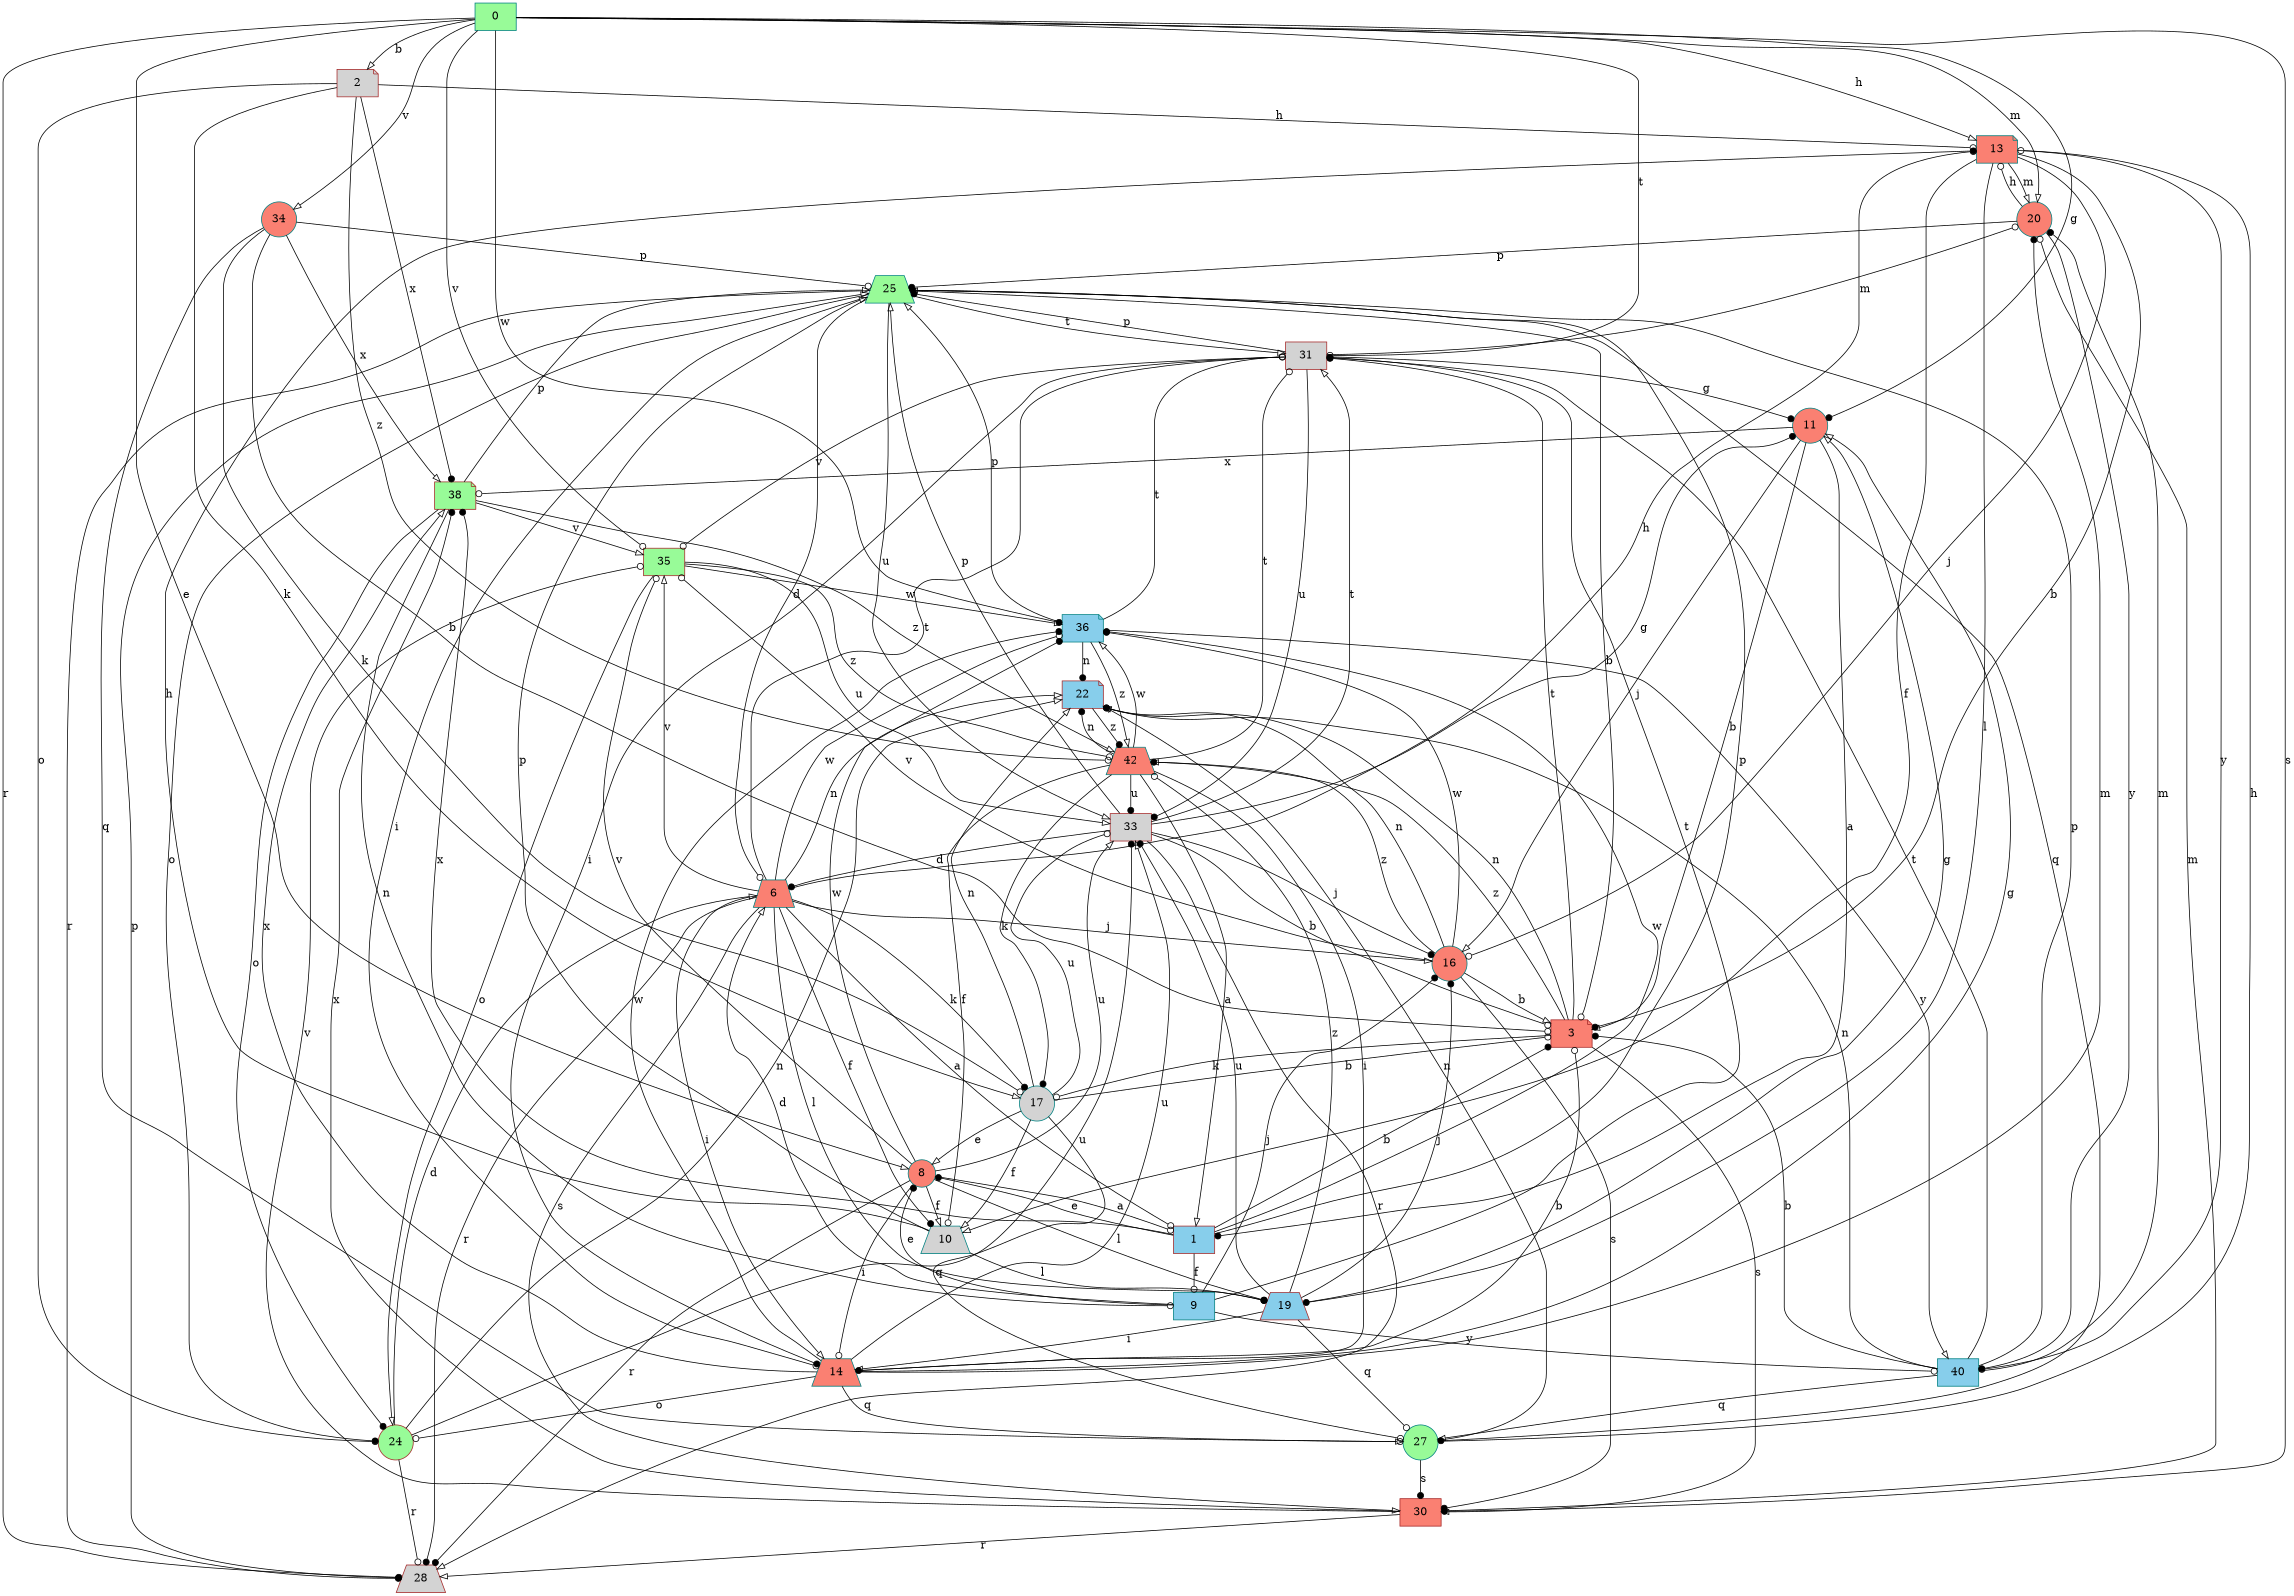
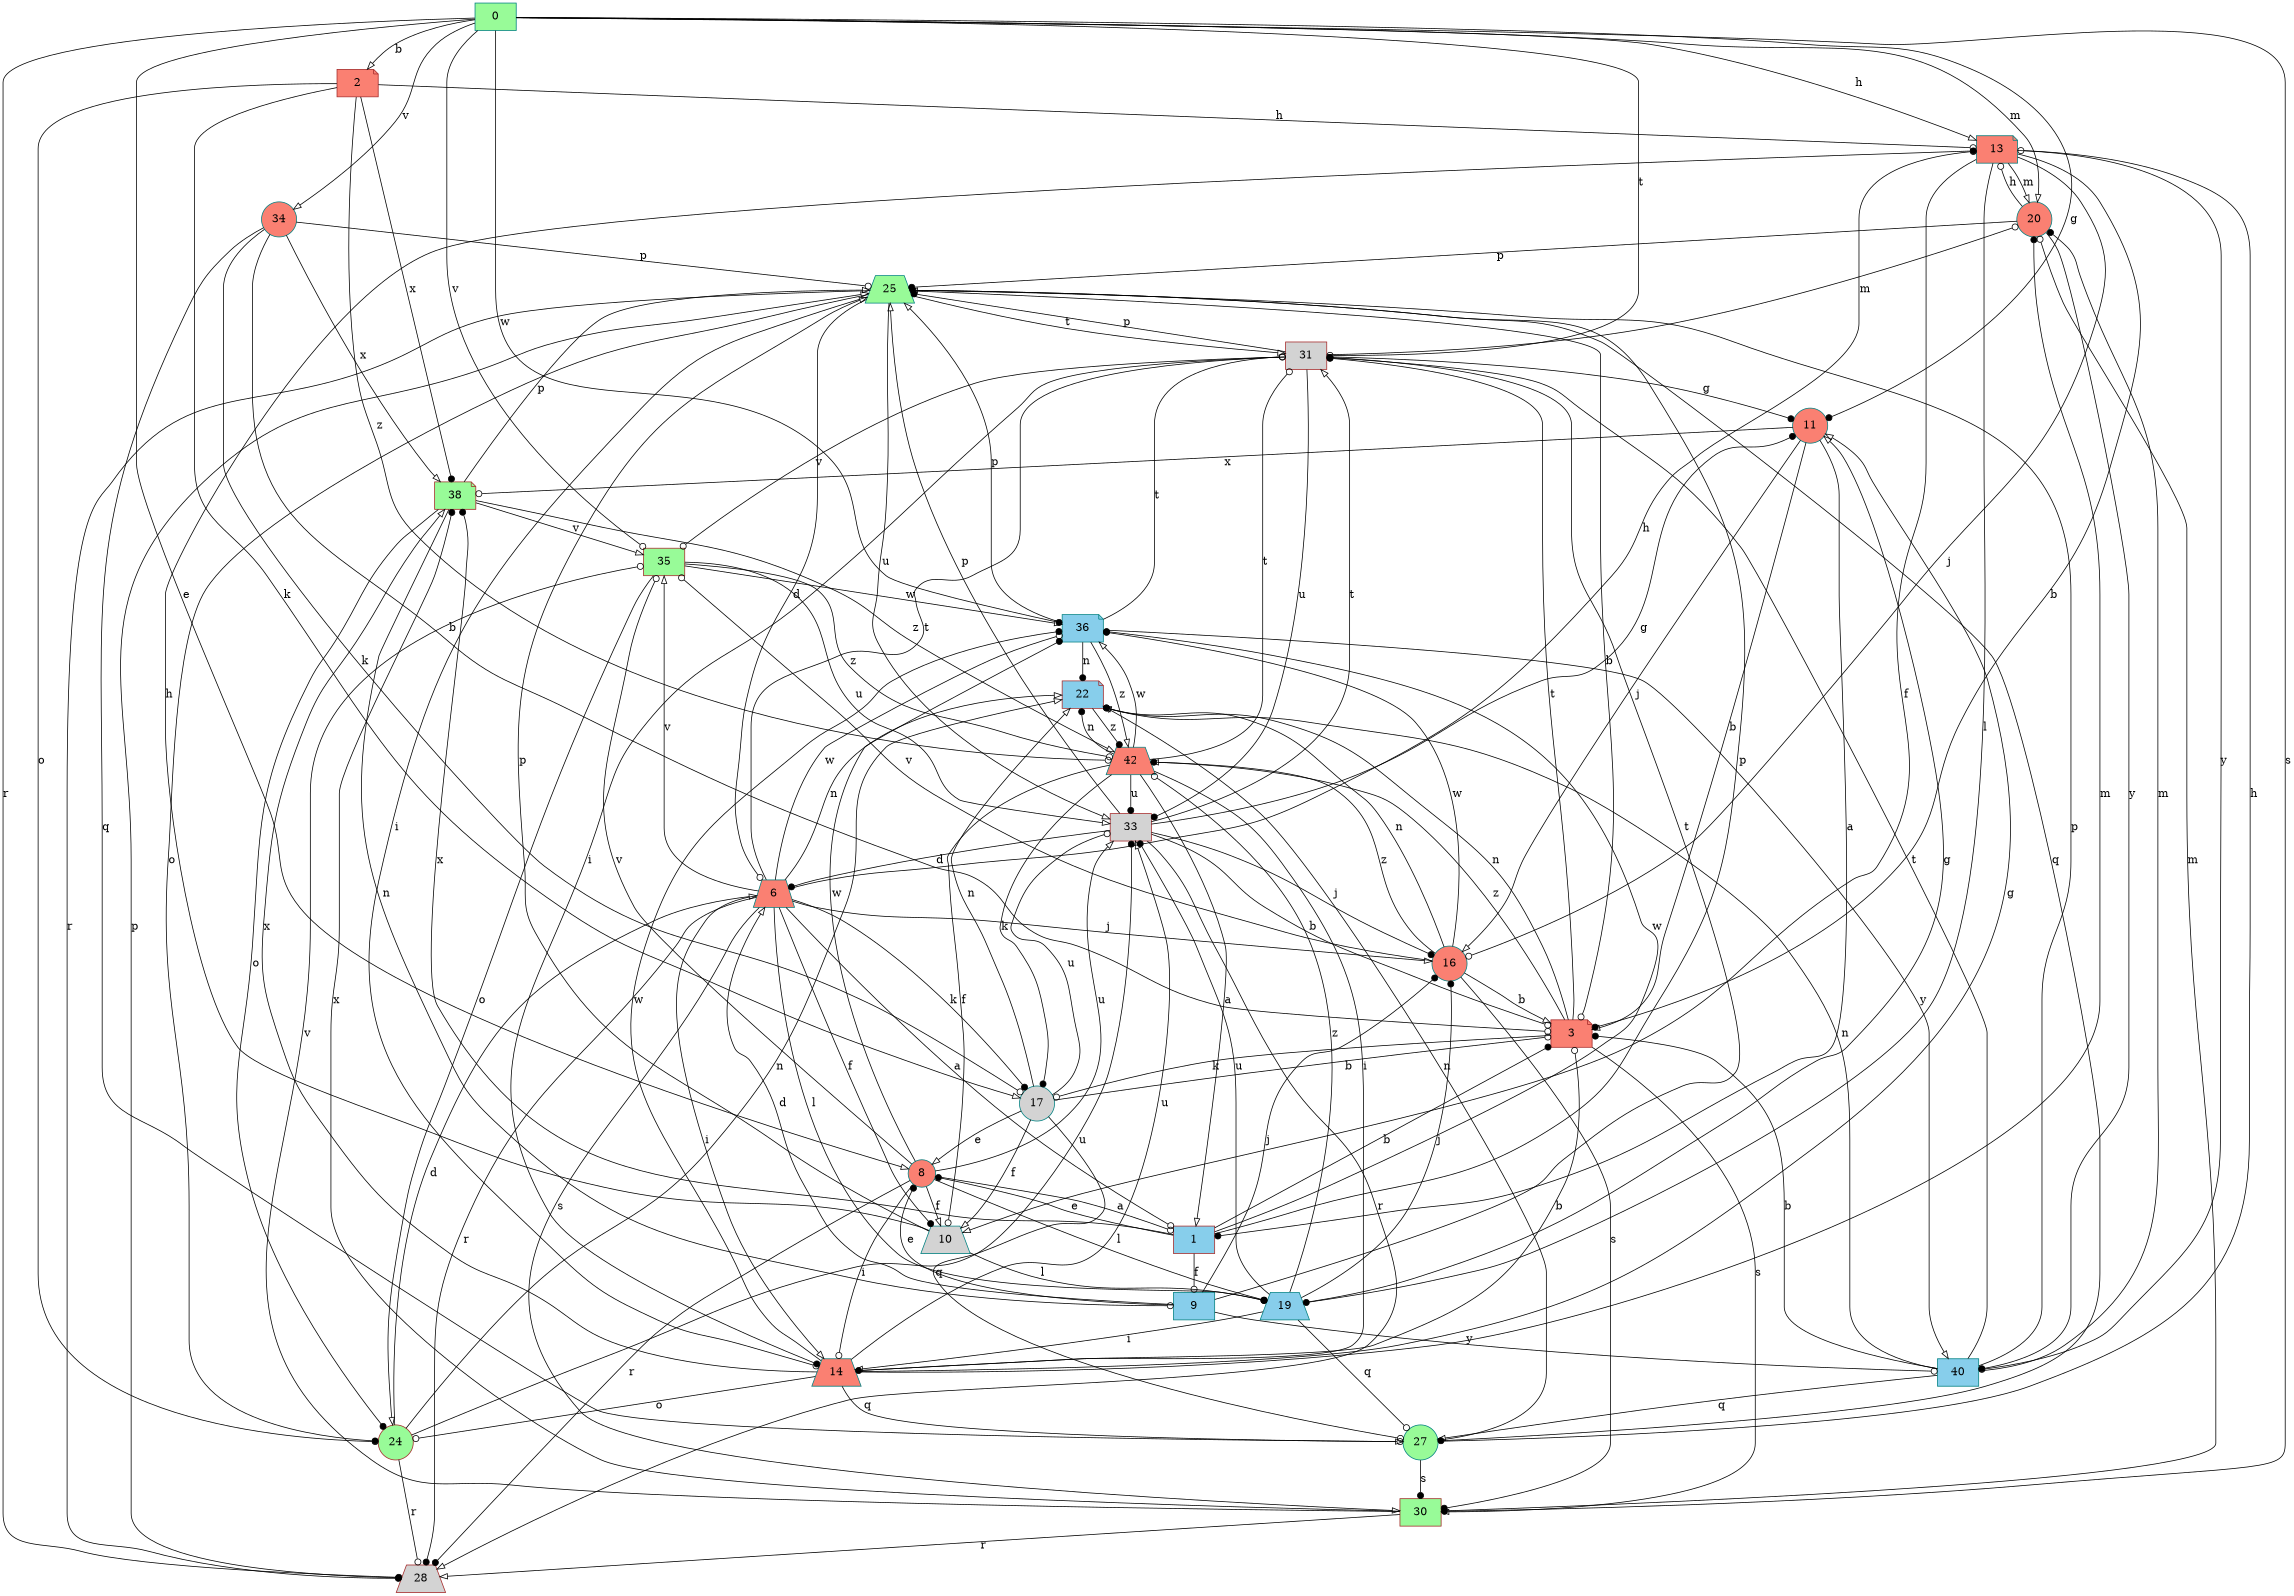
(358, 83) -> (358, 83)
(1285, 1306) -> (1285, 1306)
(1421, 1512) -> (1421, 1512)
